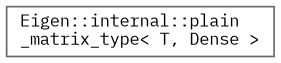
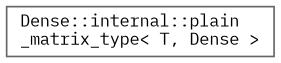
(140, 32) -> (140, 32)
